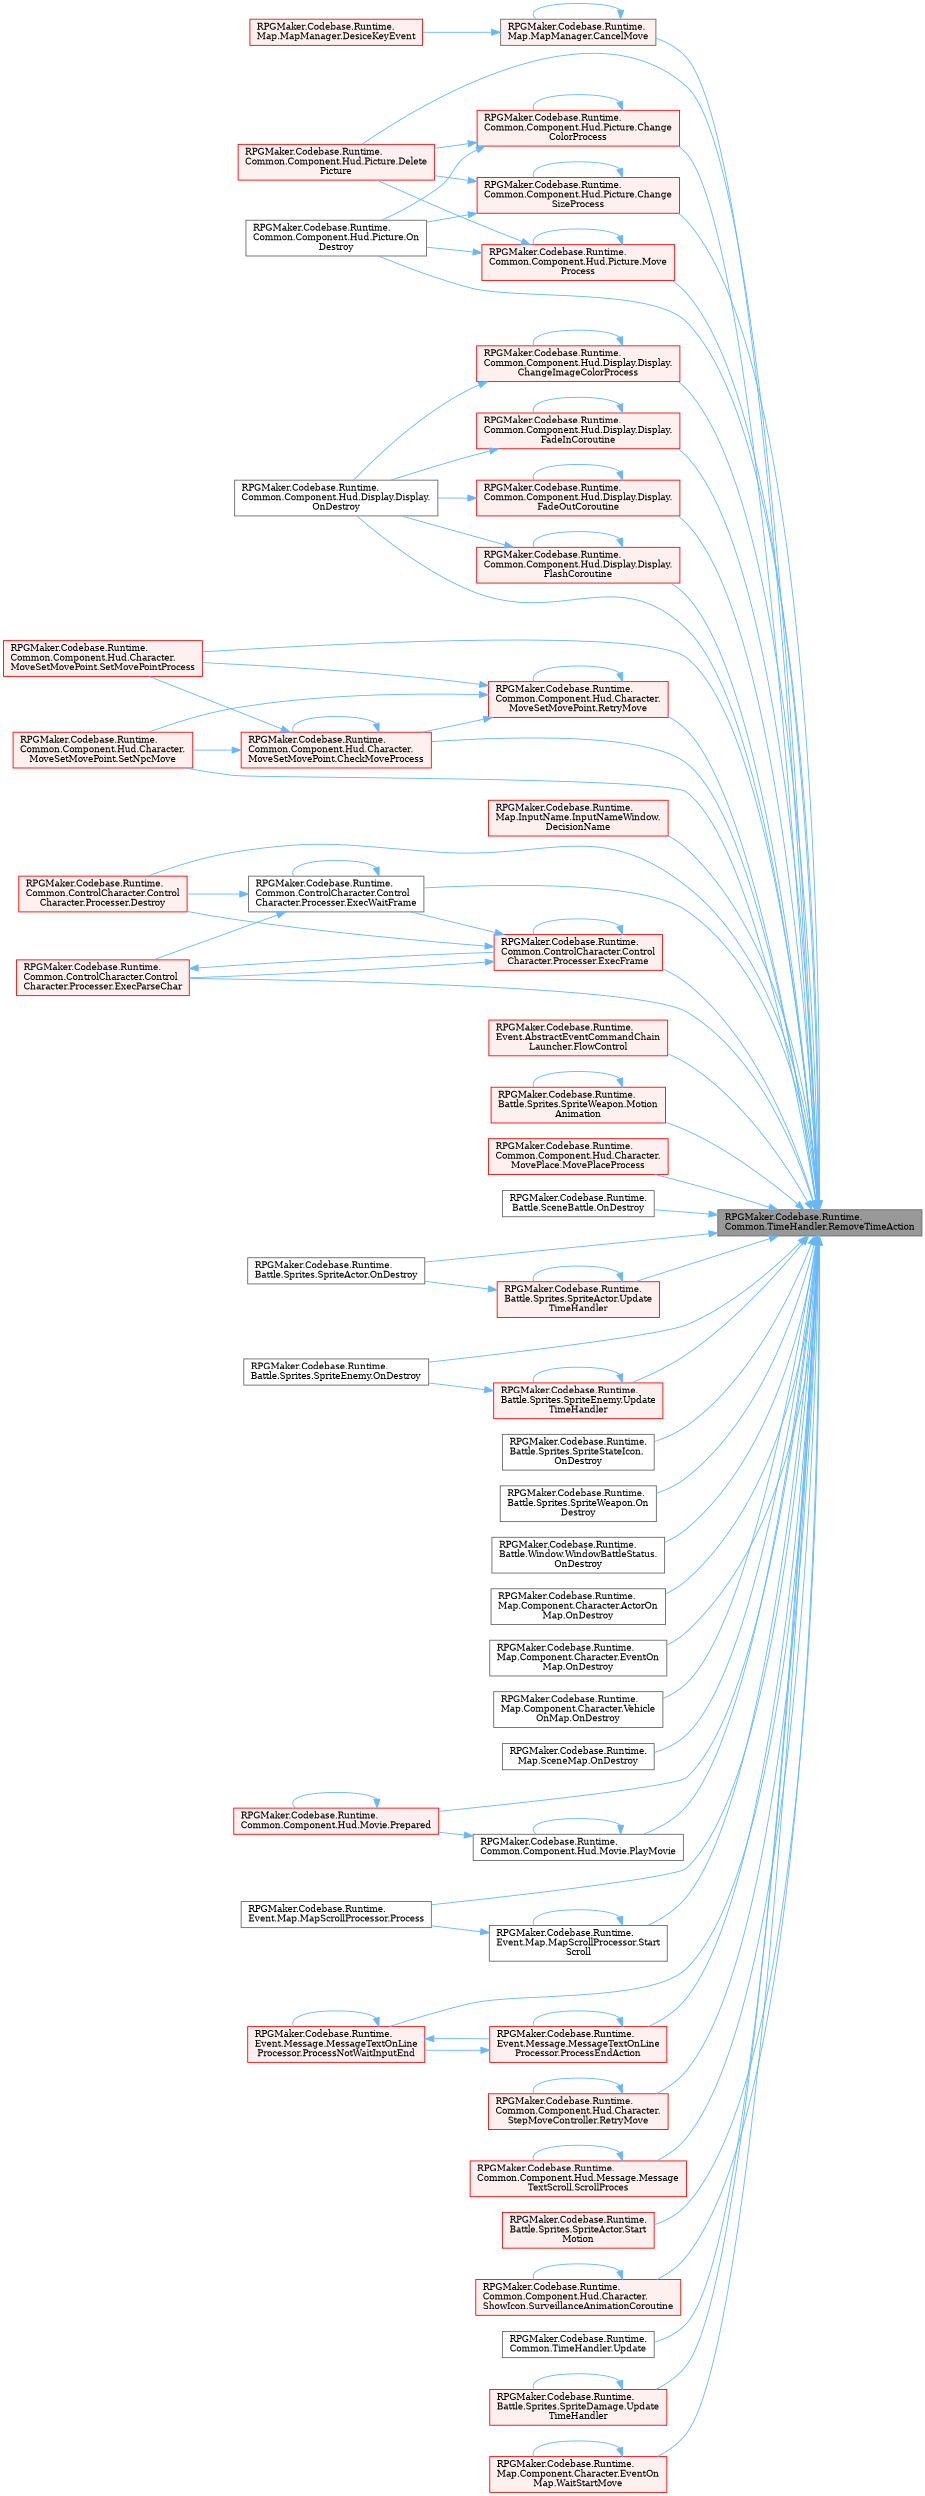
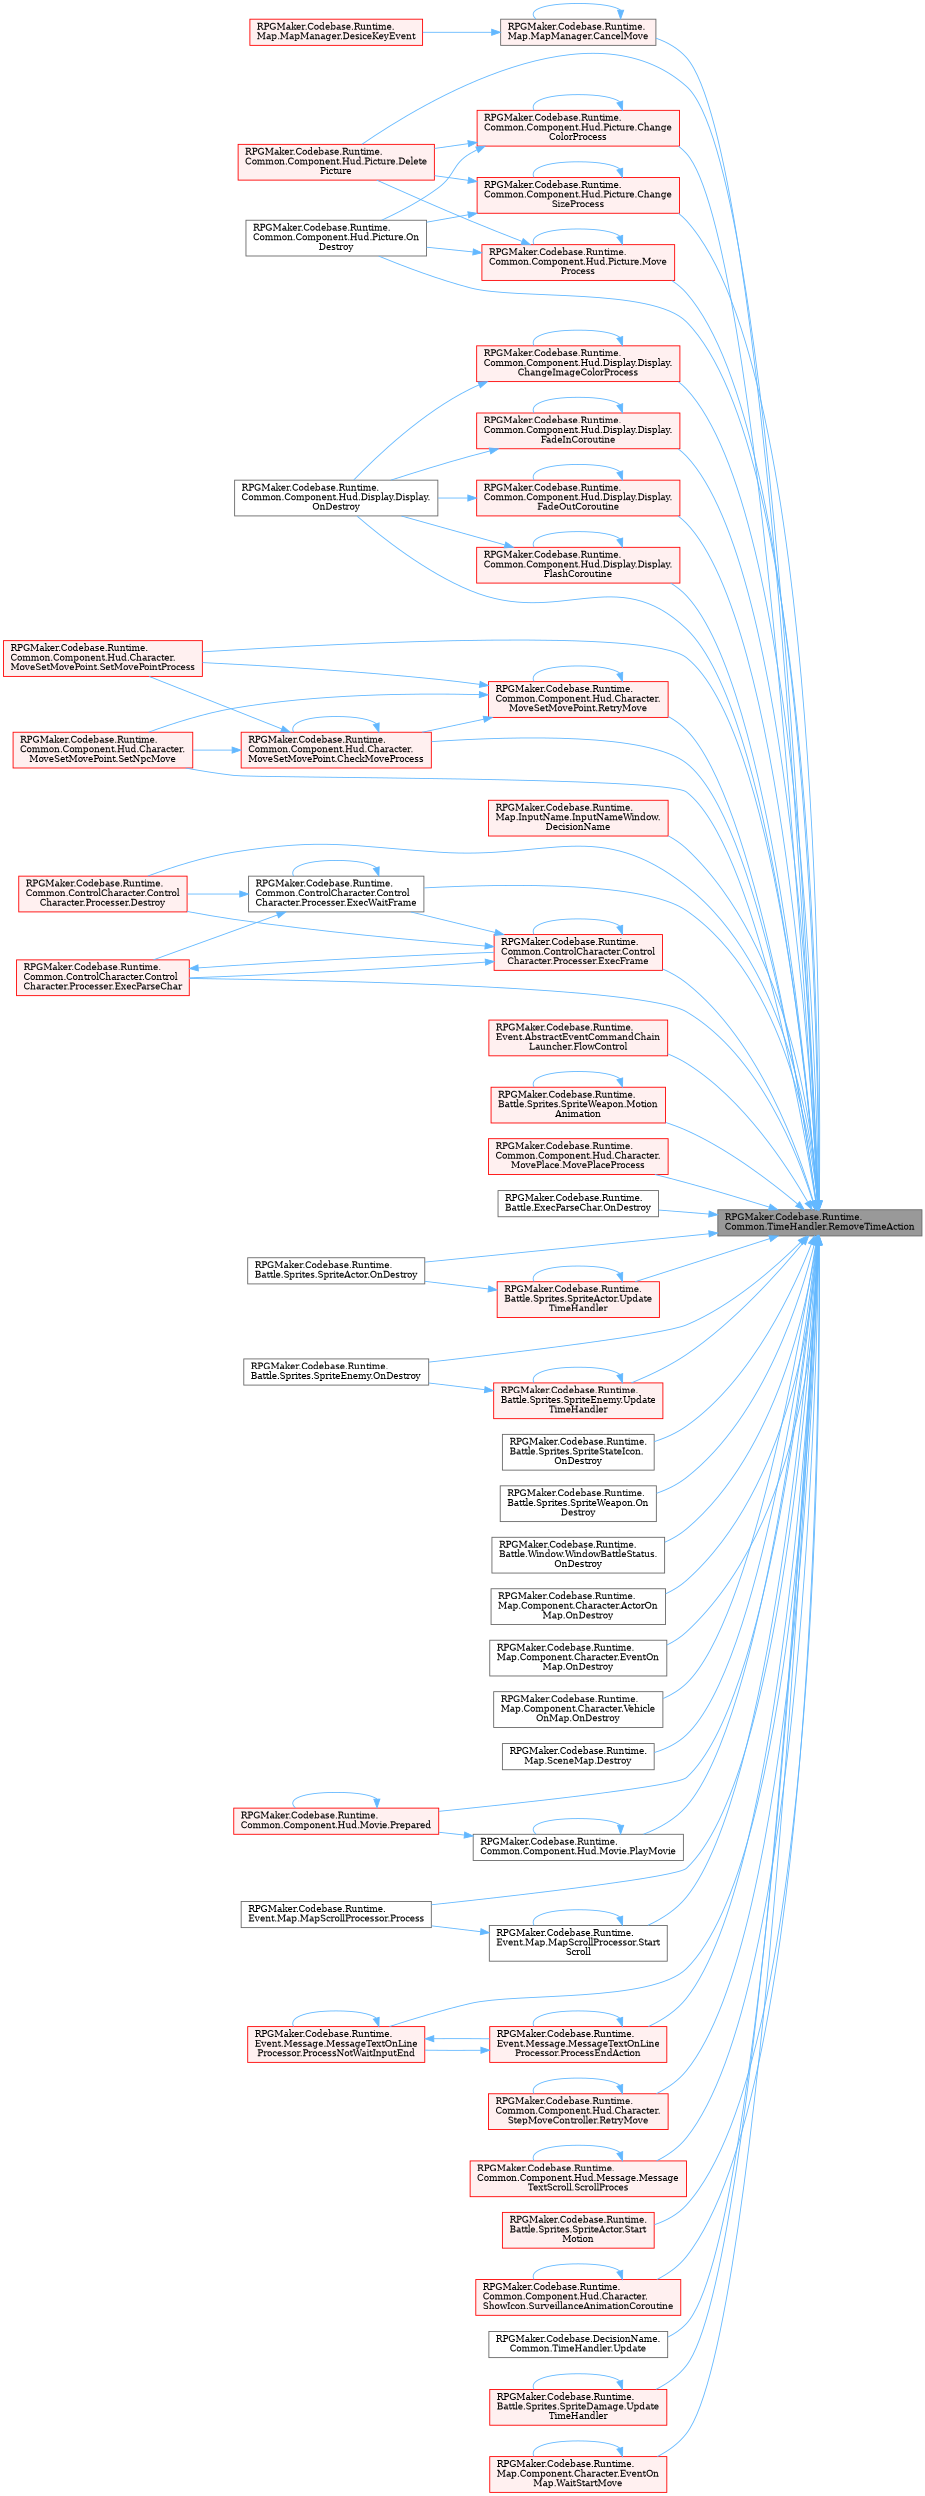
(578, 1204) -> (578, 1204)
(578, 1757) -> (578, 1757)
(578, 2345) -> (578, 2345)
